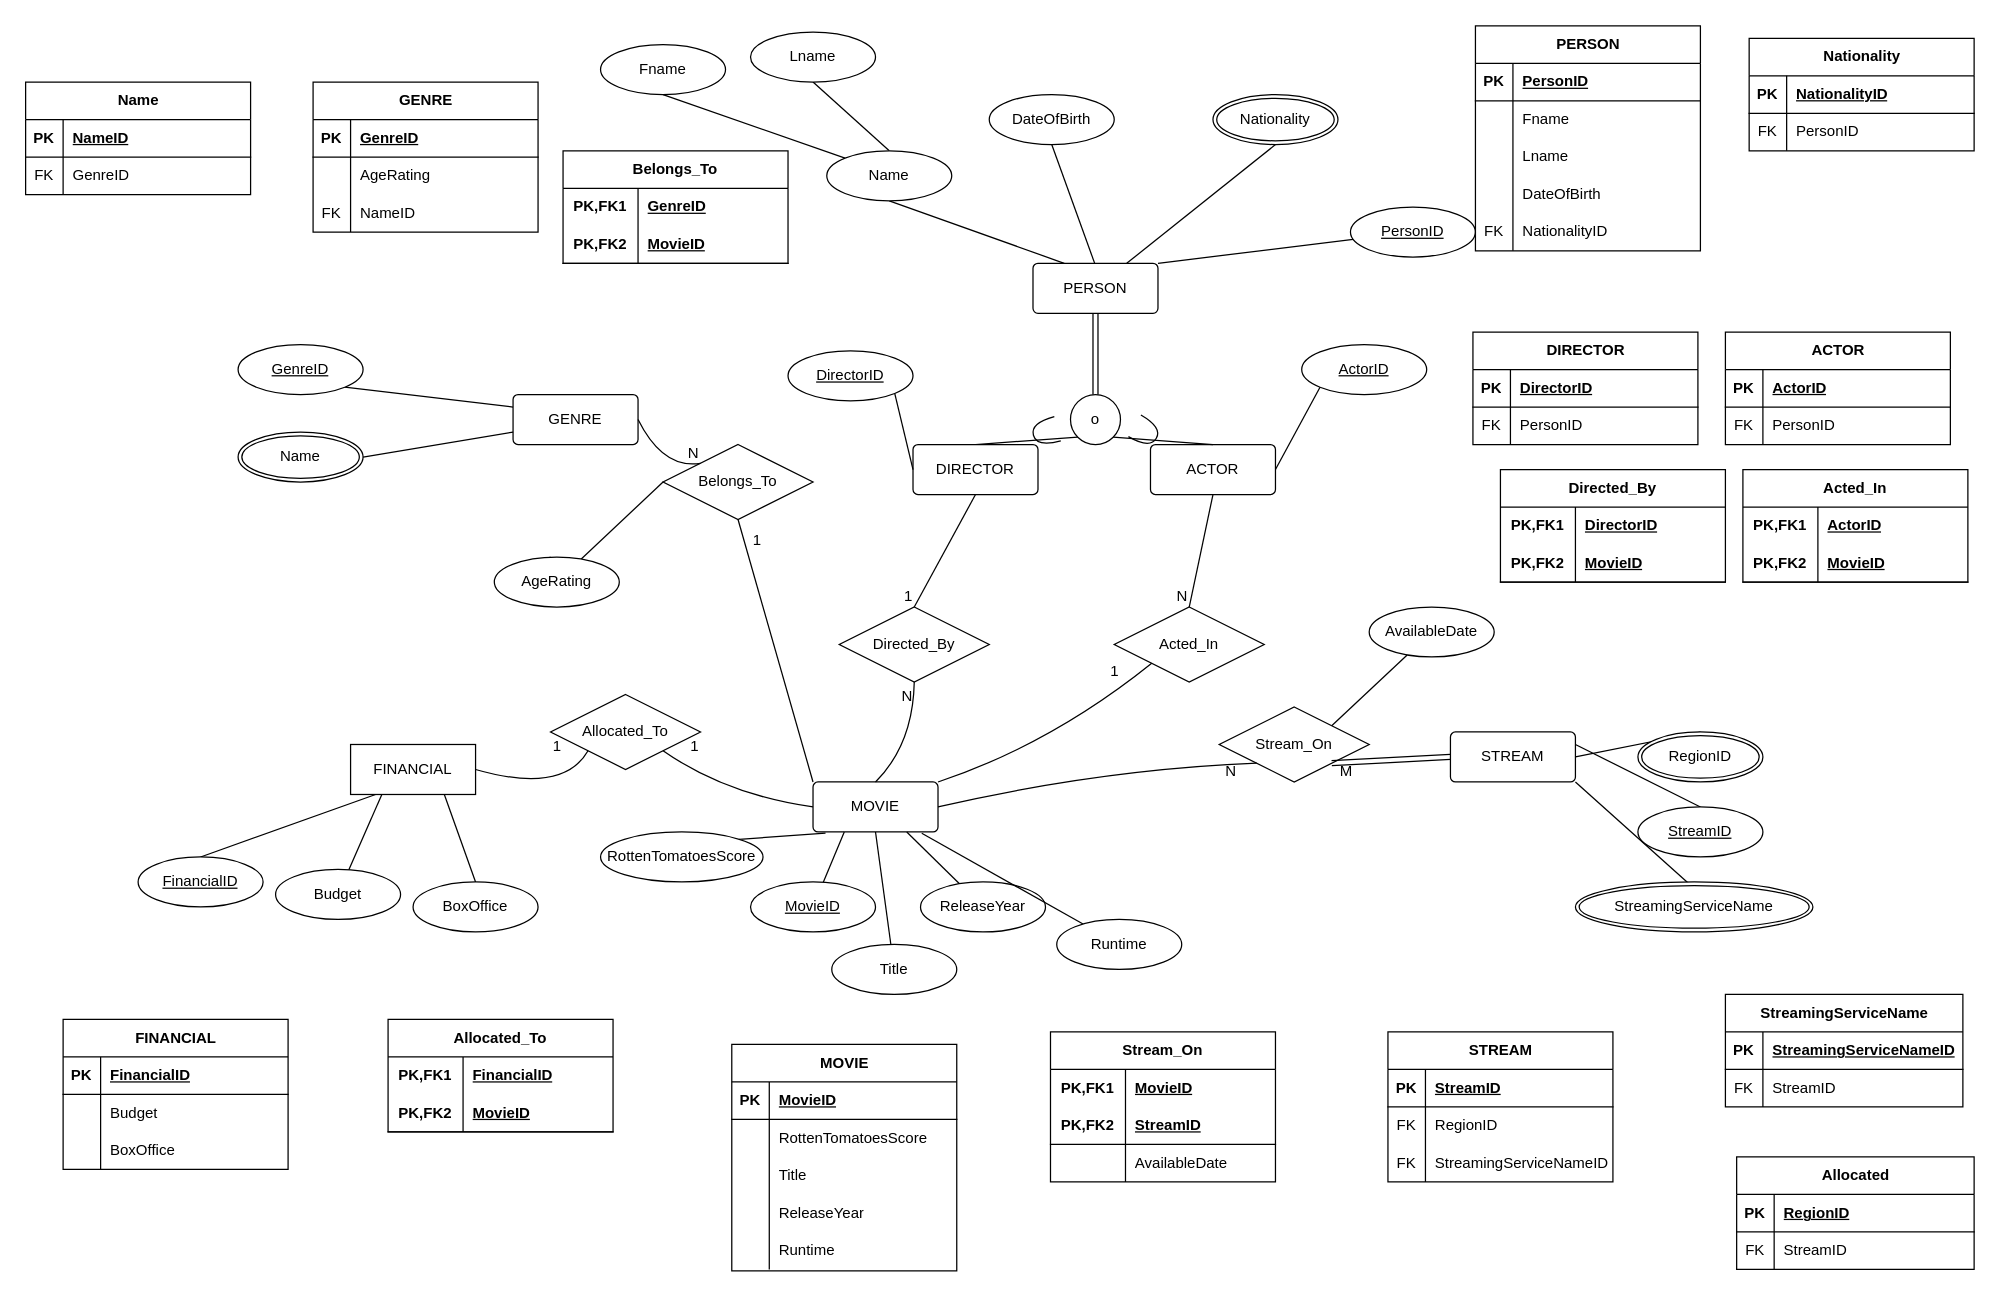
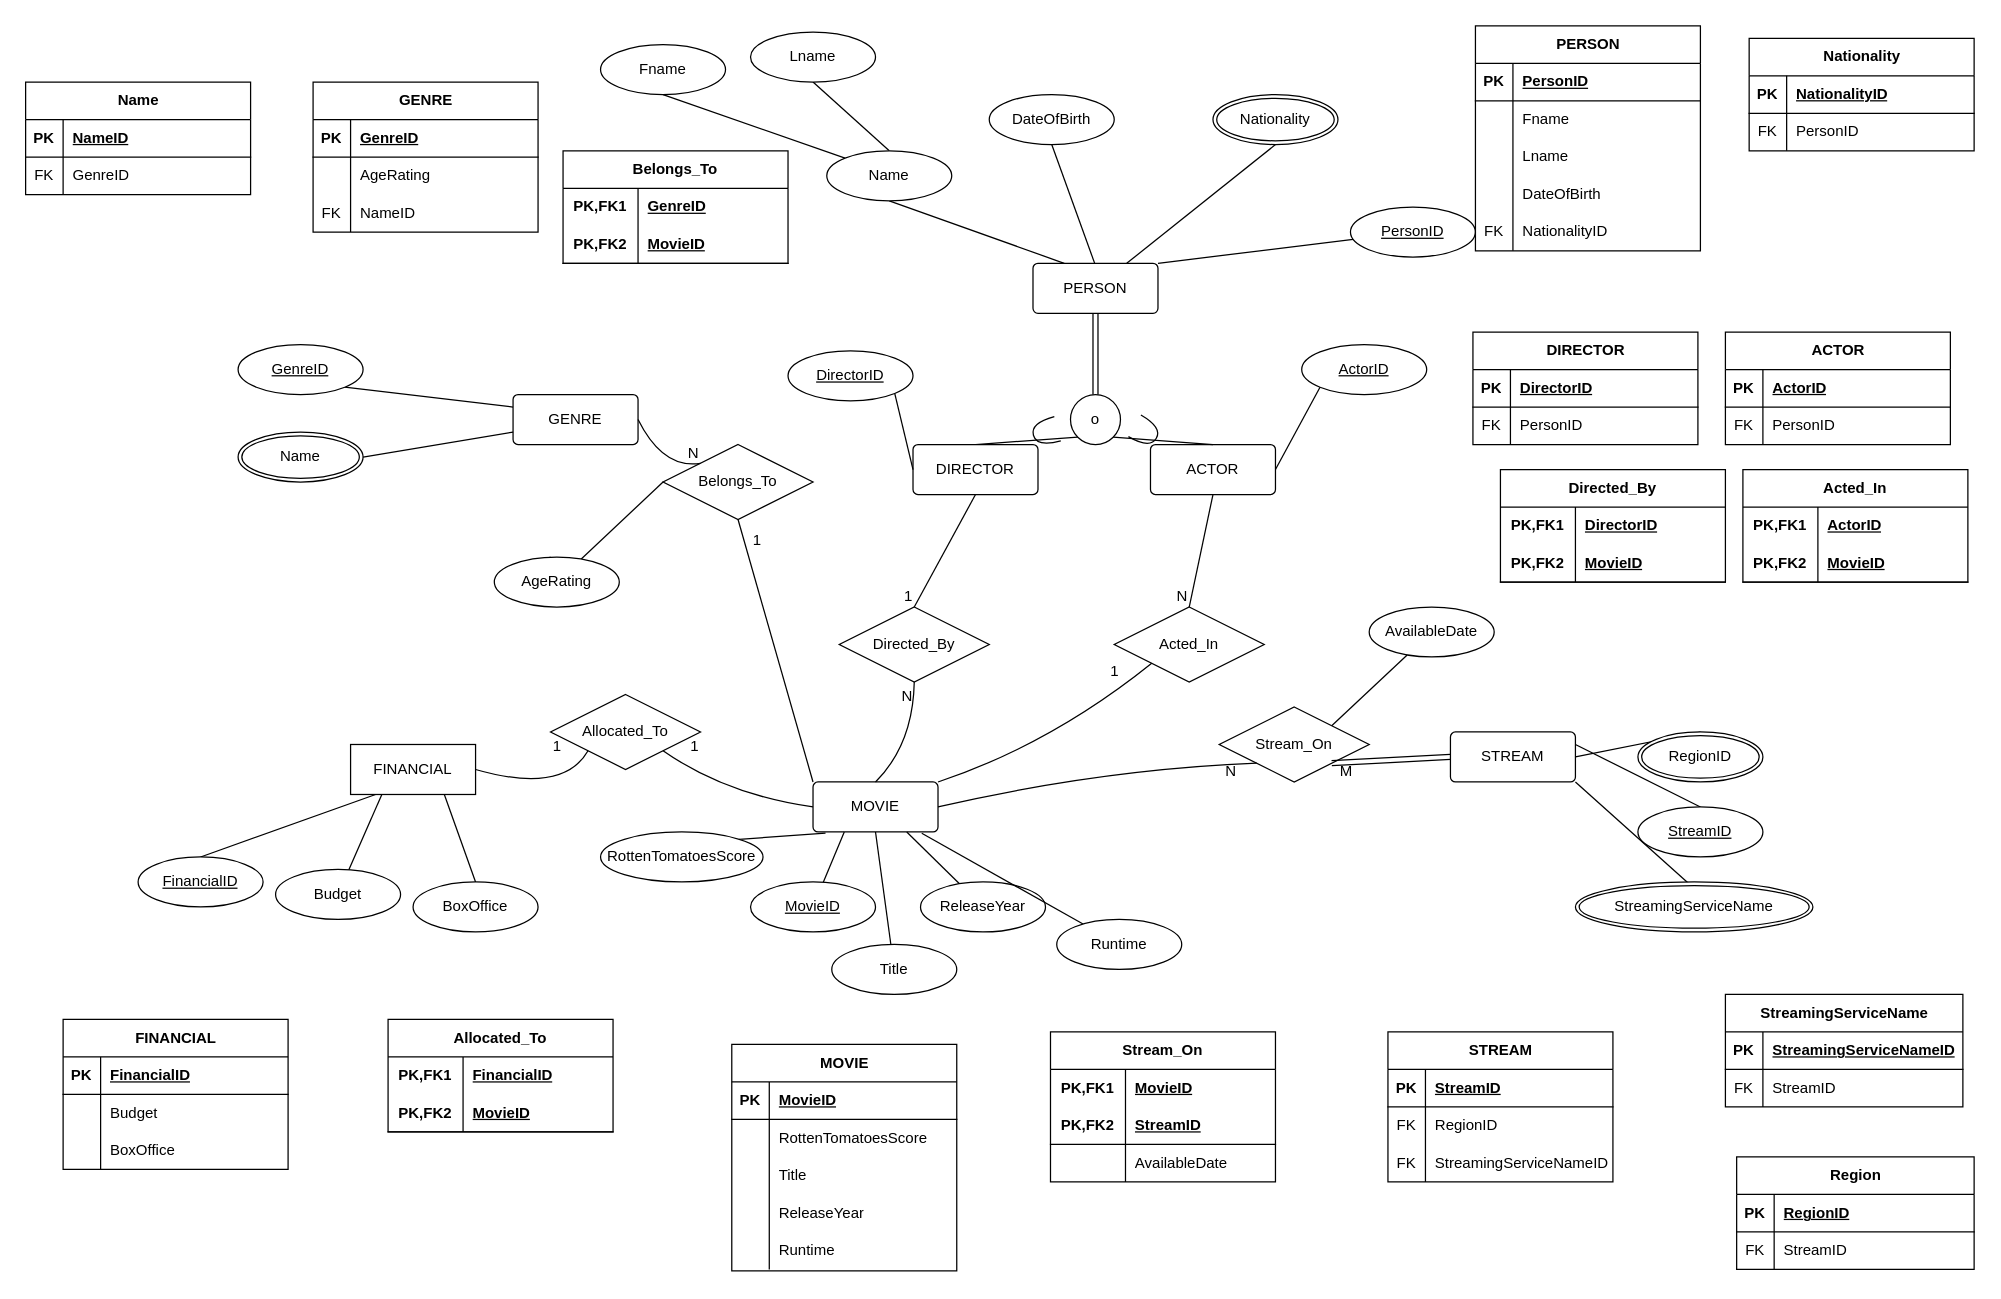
(1856, 1176) -> (1856, 1176)
